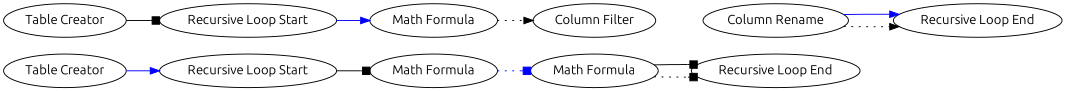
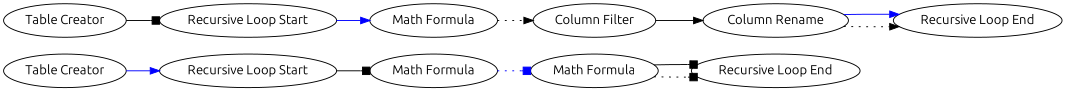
none -> (674, 21)
